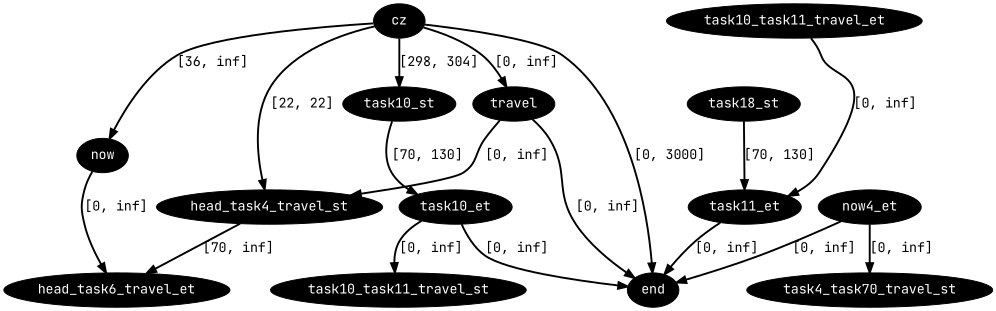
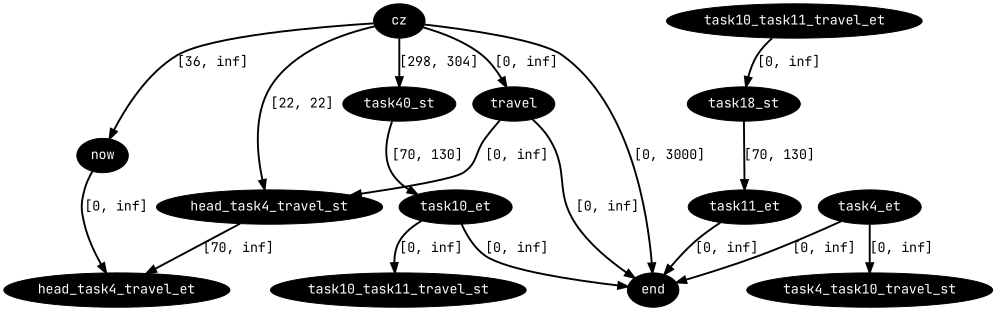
(399, 104) -> (399, 104)
(850, 115) -> (757, 56)
(870, 207) -> (870, 207)
(117, 290) -> (117, 290)
(870, 290) -> (870, 290)
